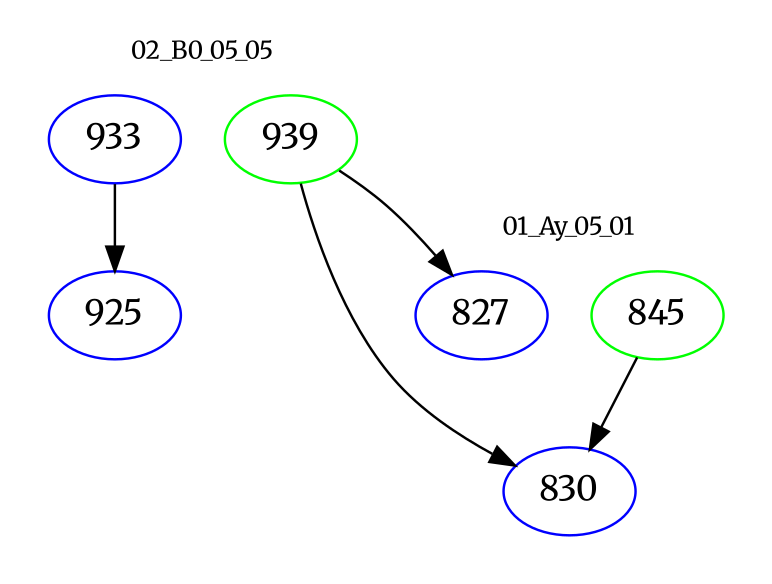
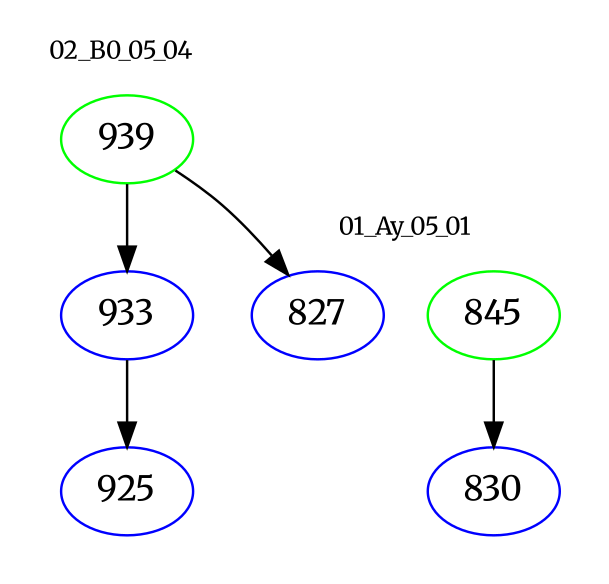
(203, 53) -> (121, 53)
(362, 334) -> (127, 215)
